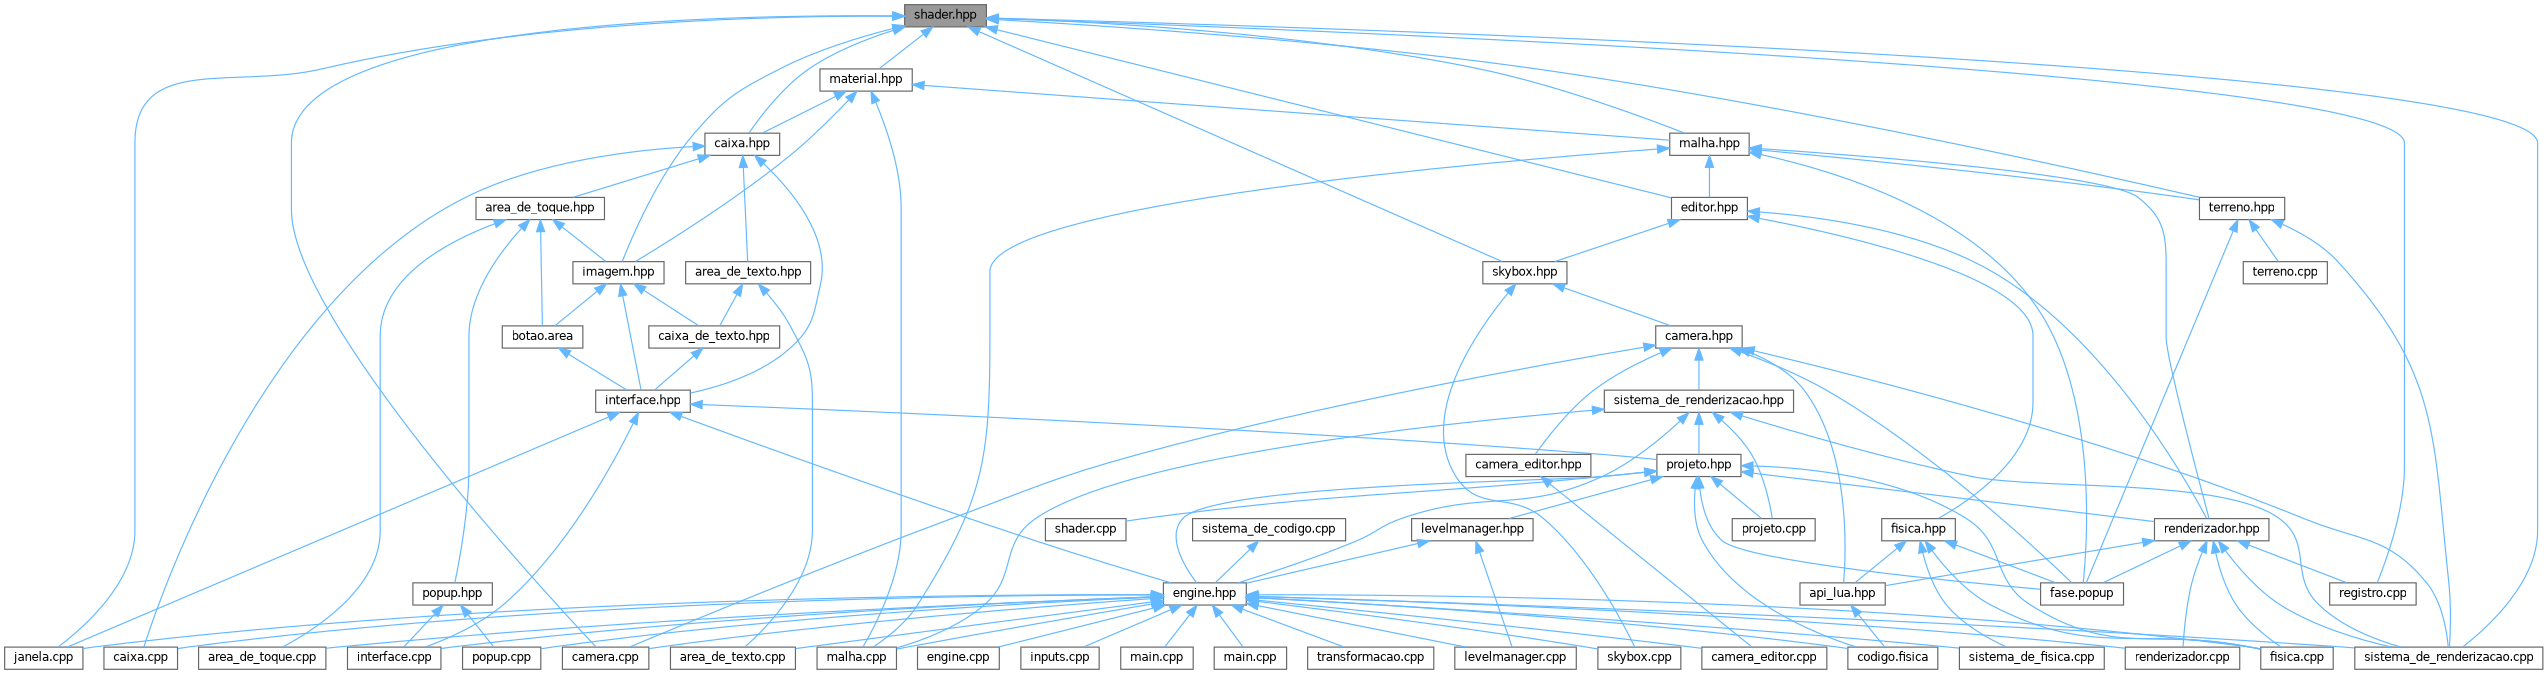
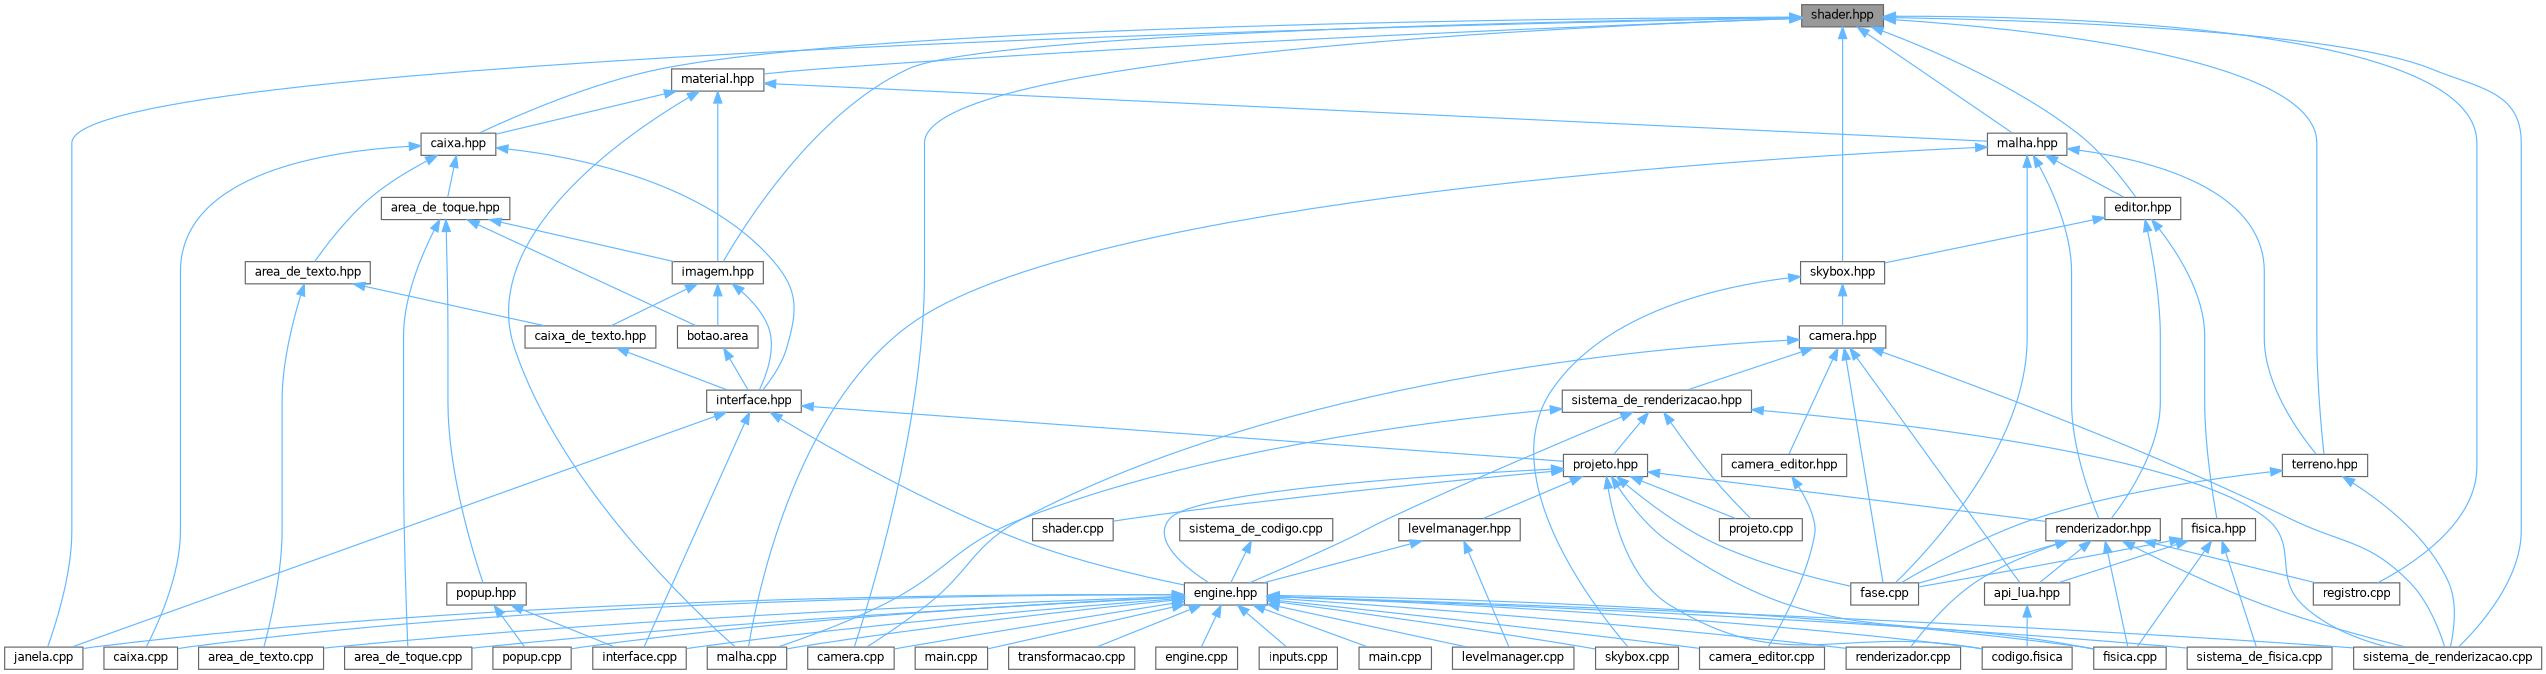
(2285, 273) -> none
(2082, 594) -> (1885, 594)
